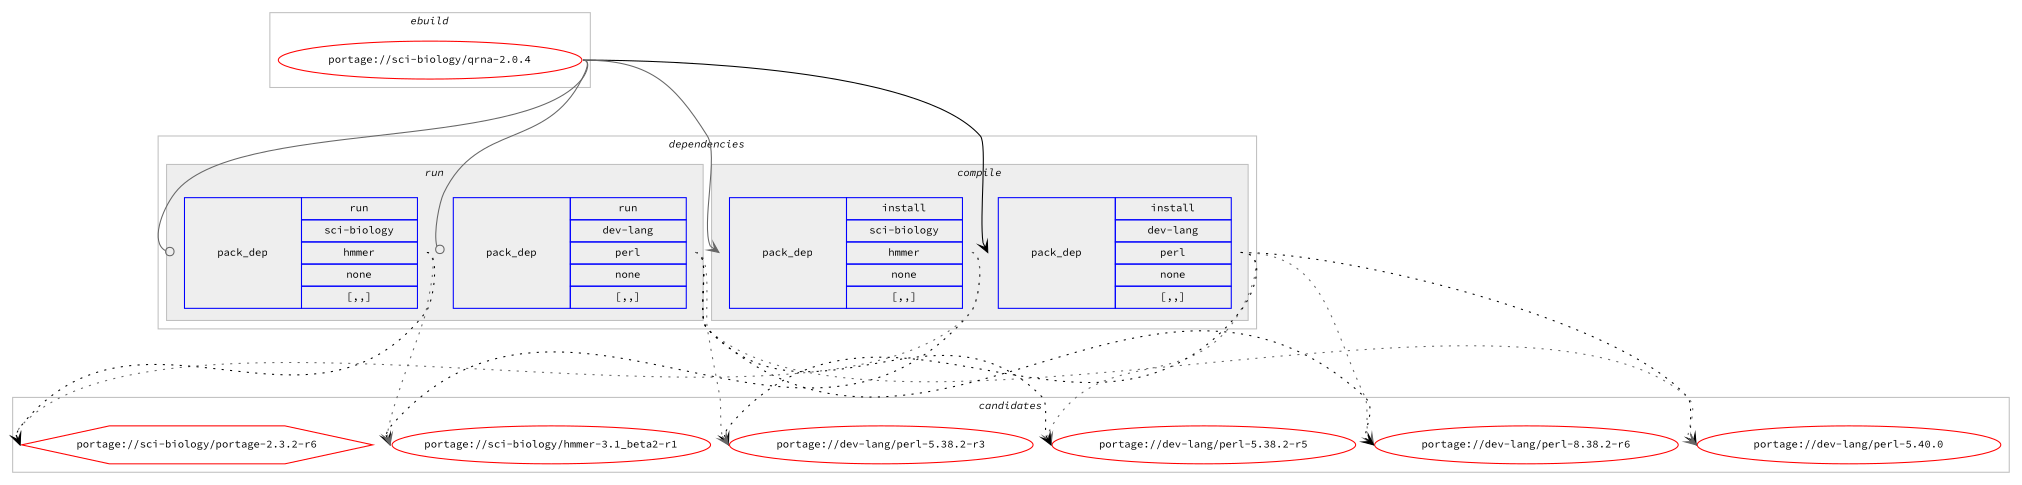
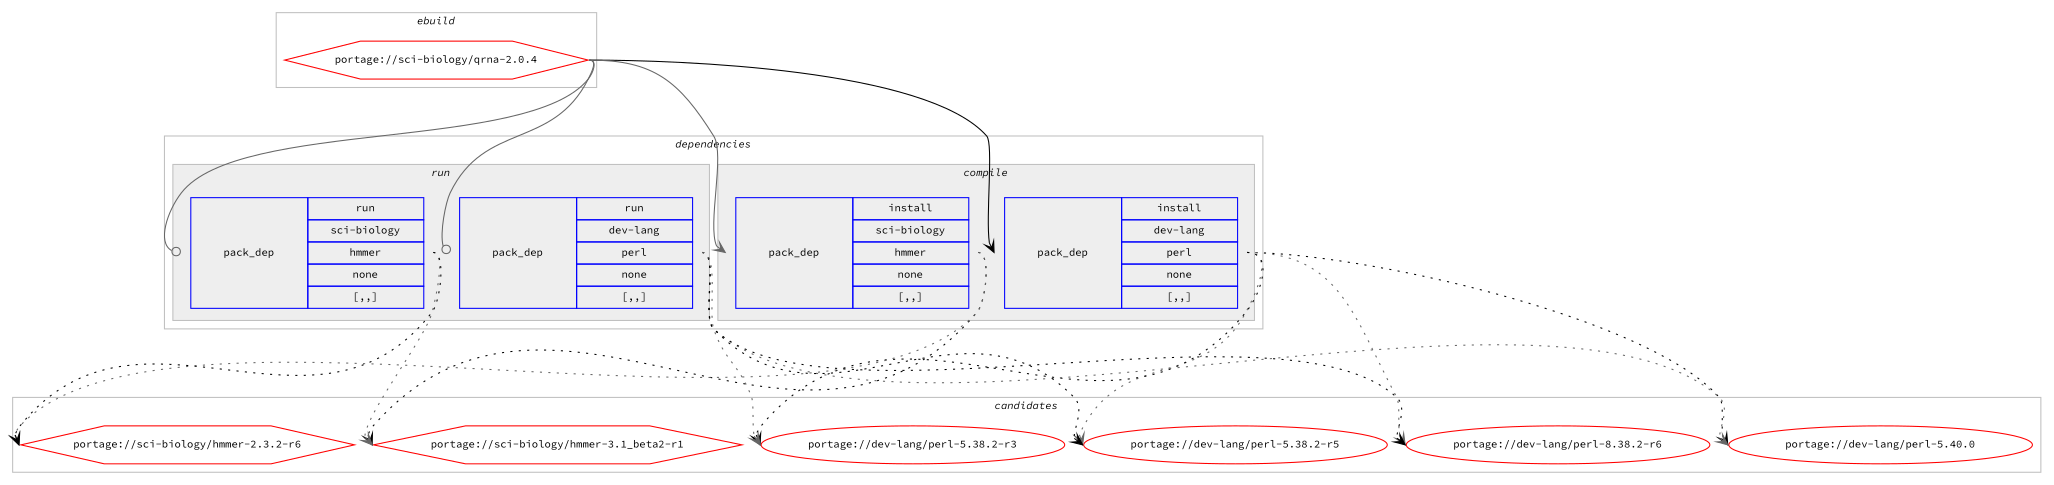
(430, 60) -> (436, 60)
(197, 445) -> (188, 445)
(551, 445) -> (558, 445)
